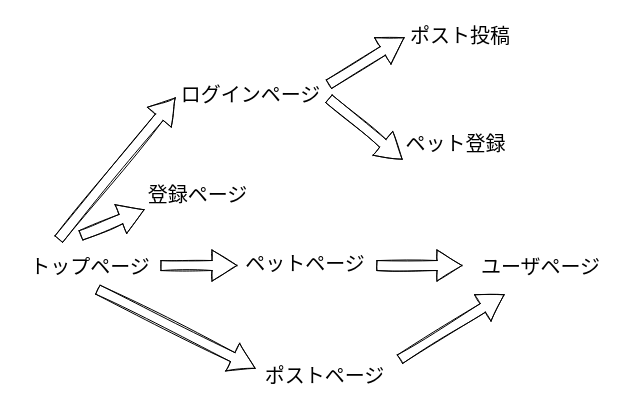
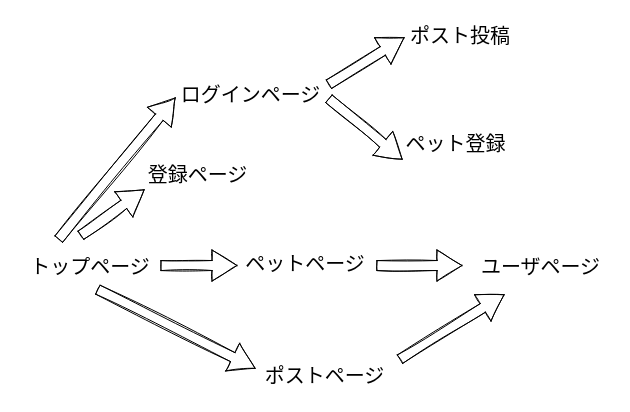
(198, 195) -> (198, 175)
